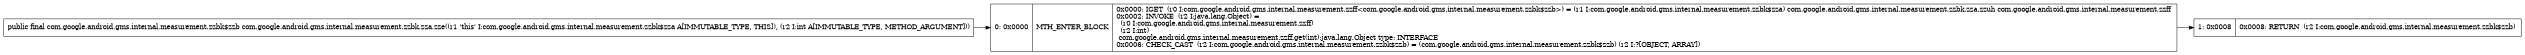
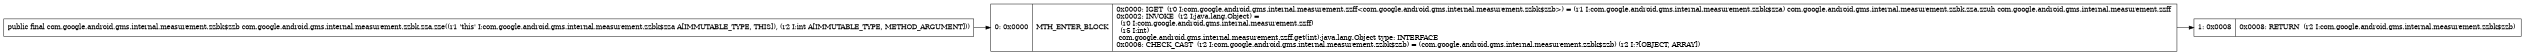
(1133, 31) -> (1133, 31)
